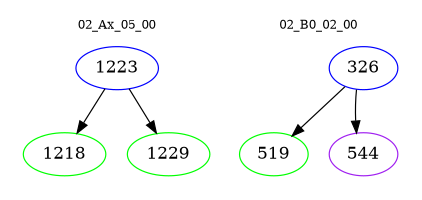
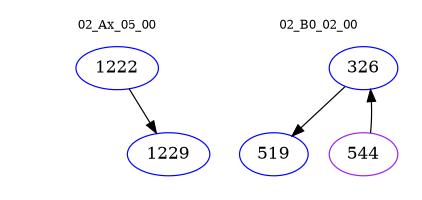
(117, 68) -> (117, 68)
(356, 105) -> (372, 117)
(65, 154) -> none
(169, 154) -> (169, 154)
(274, 154) -> (274, 154)
